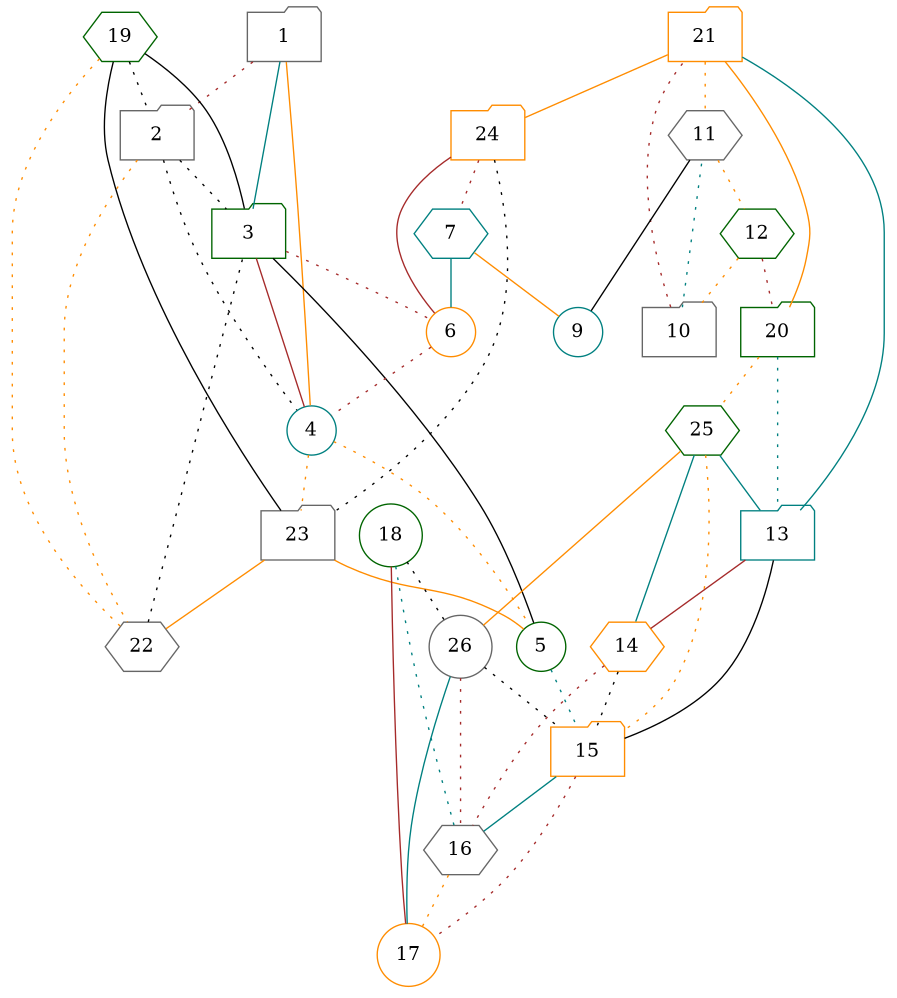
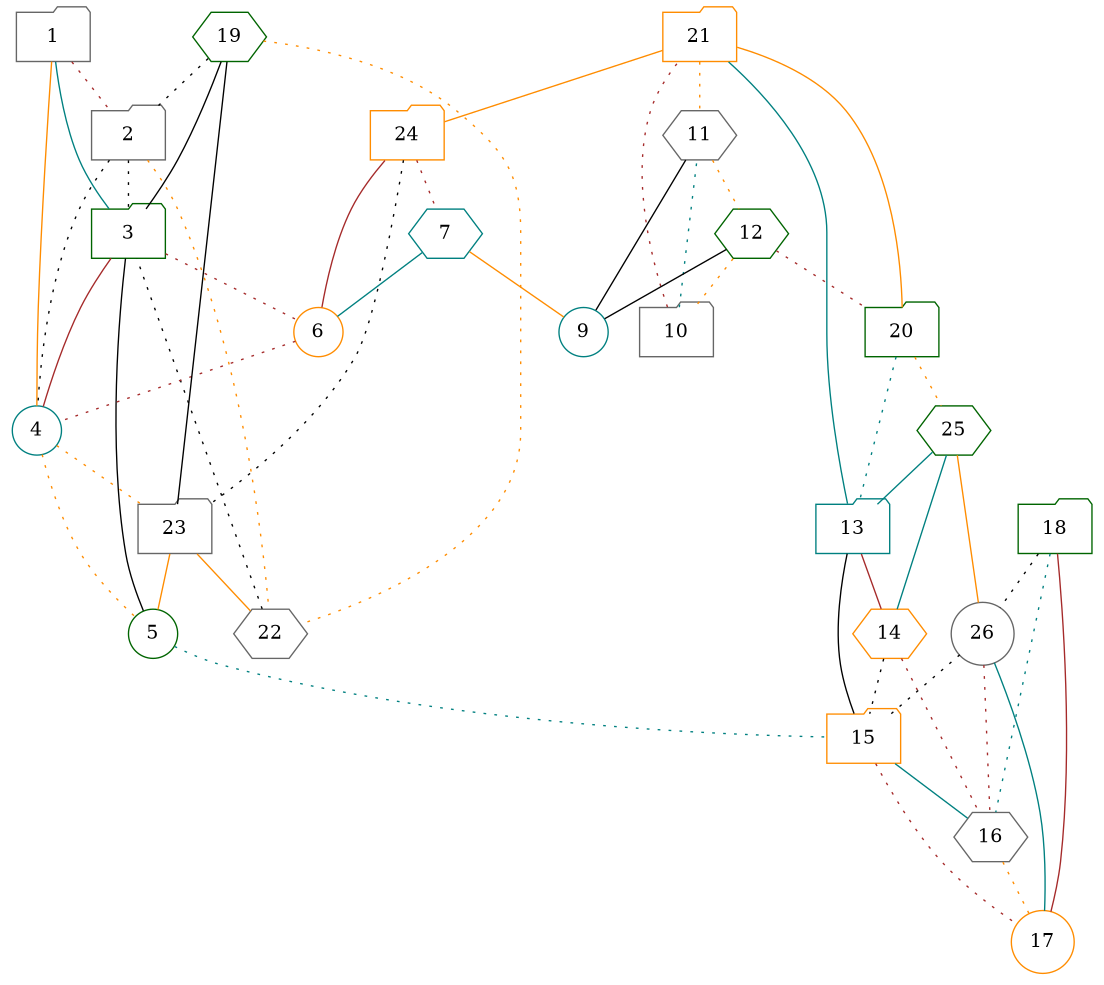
none -> (669, 282)
(391, 535) -> (1055, 529)
(701, 605) -> none
